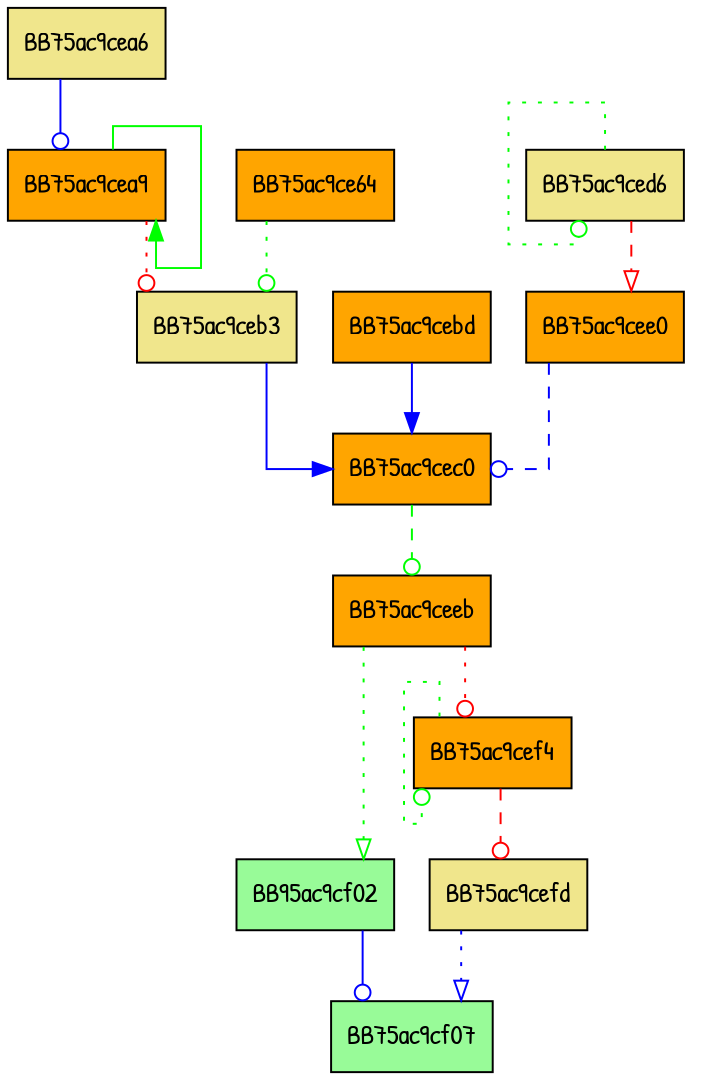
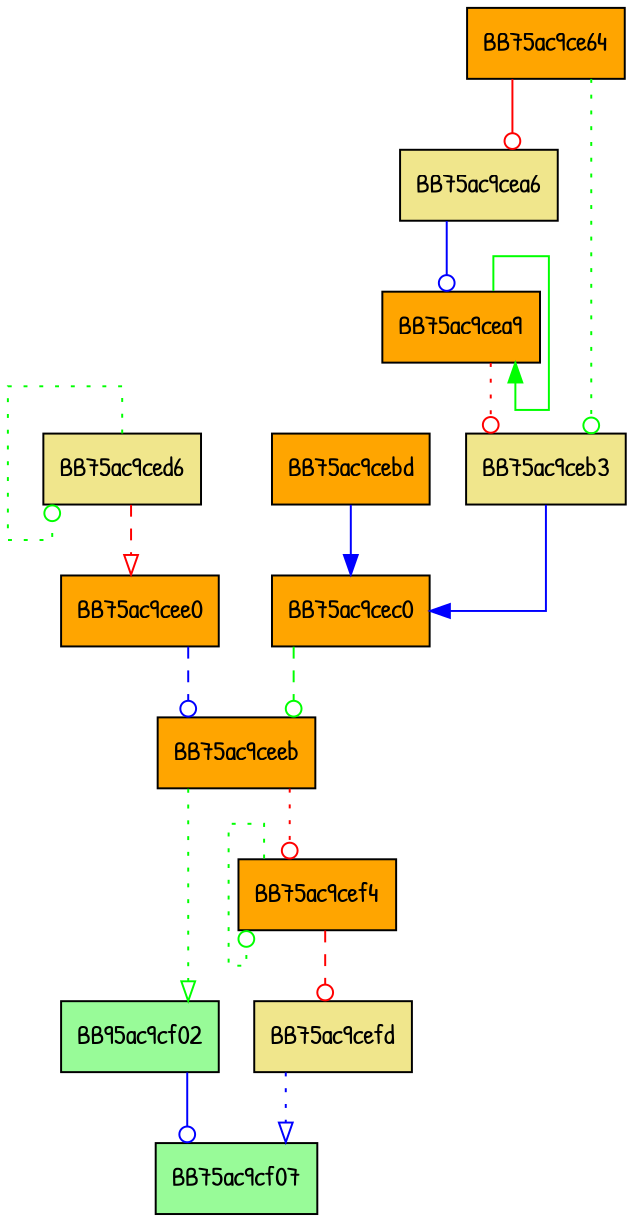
none -> (512, 106)
(549, 437) -> (188, 674)
